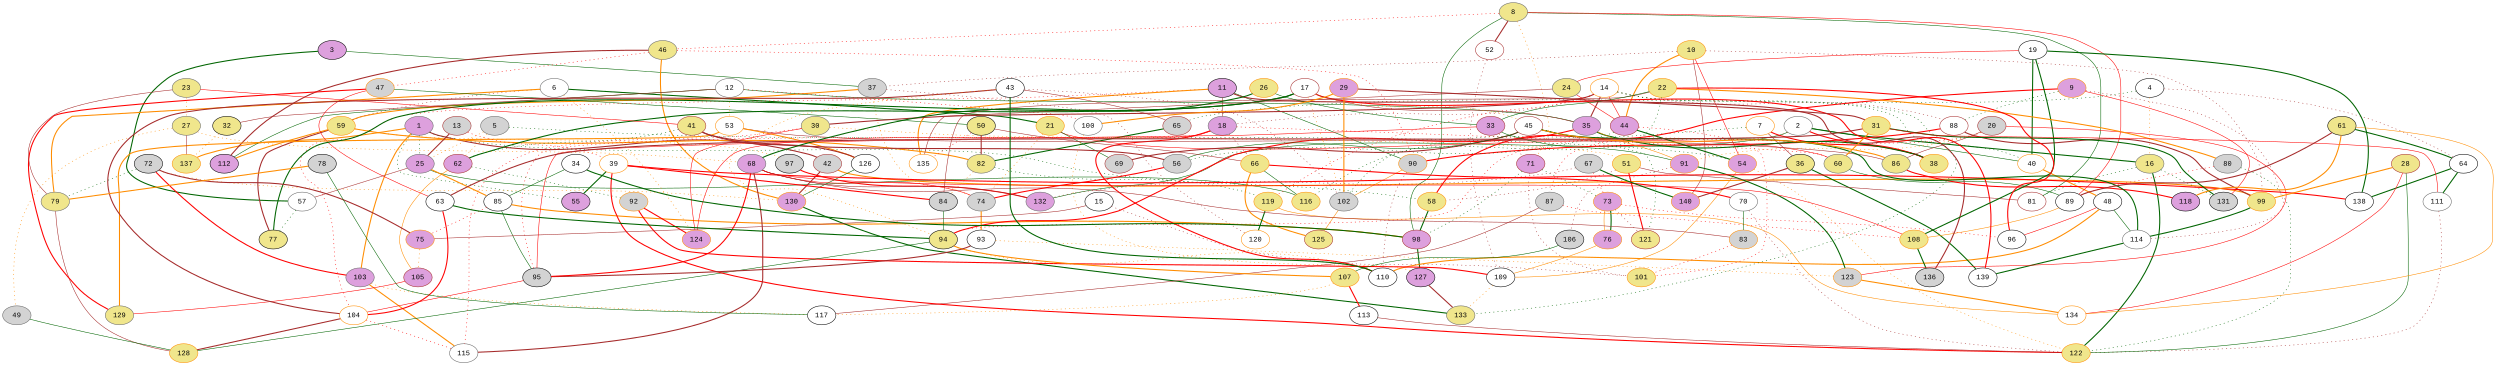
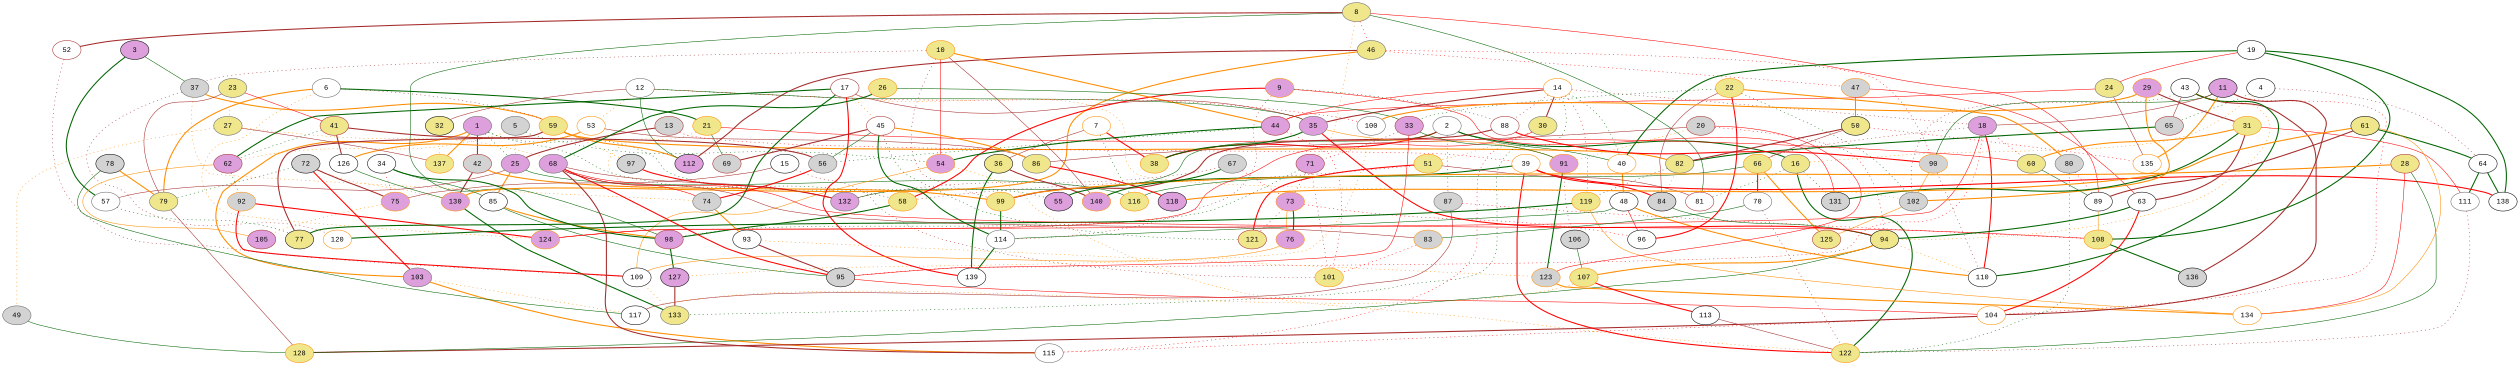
(1575, 104) -> (1582, 97)
(459, 221) -> (387, 178)
(119, 315) -> none
